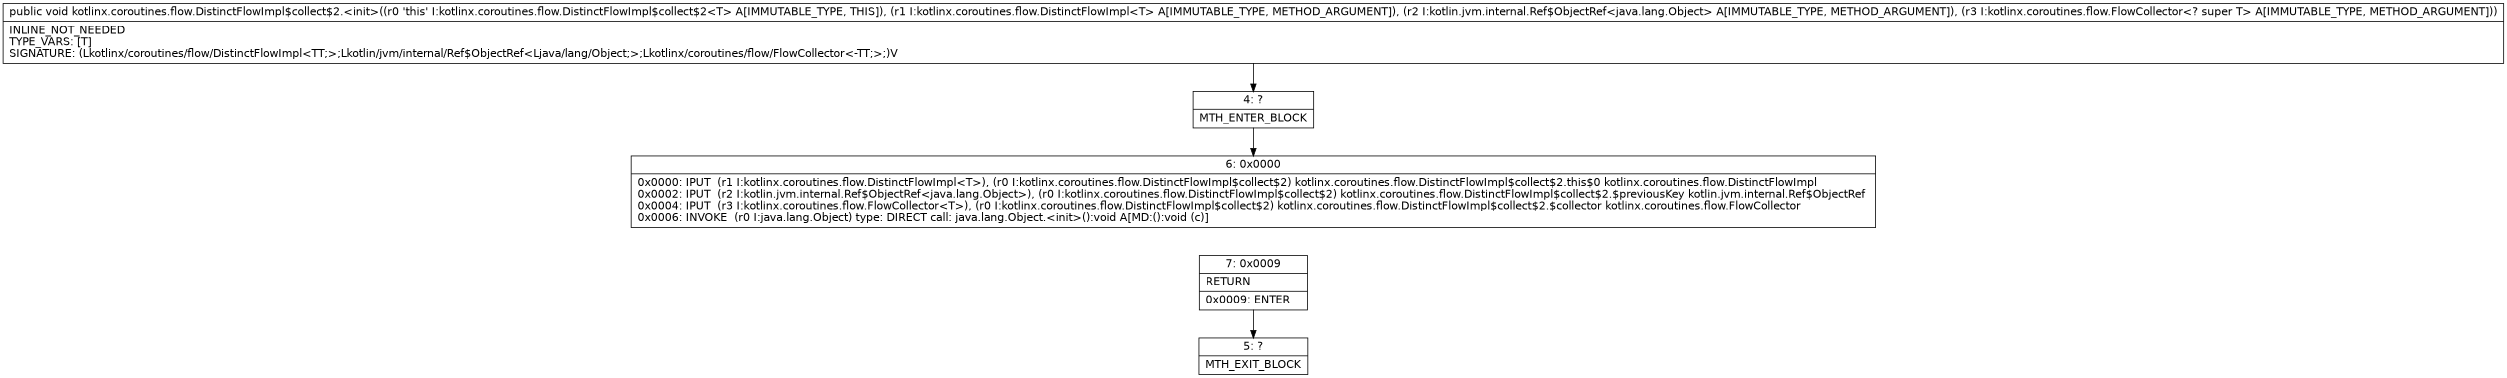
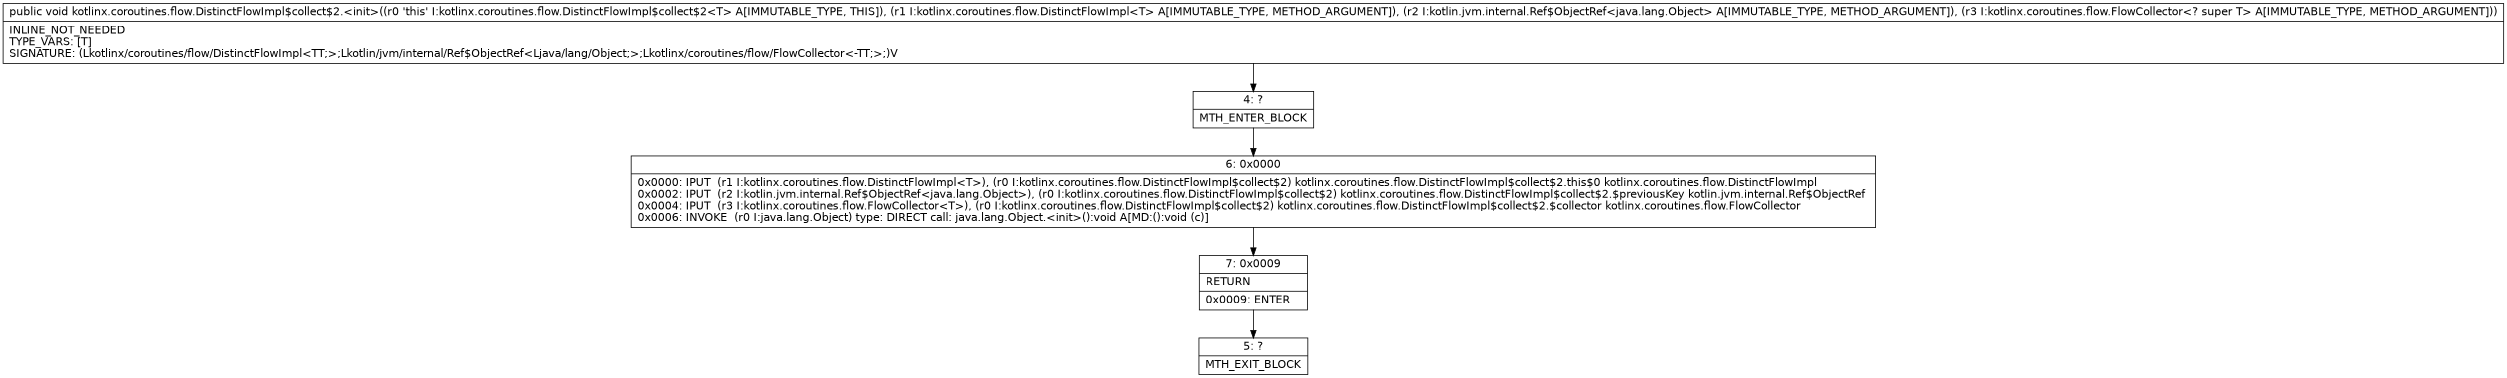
none -> (1253, 238)
